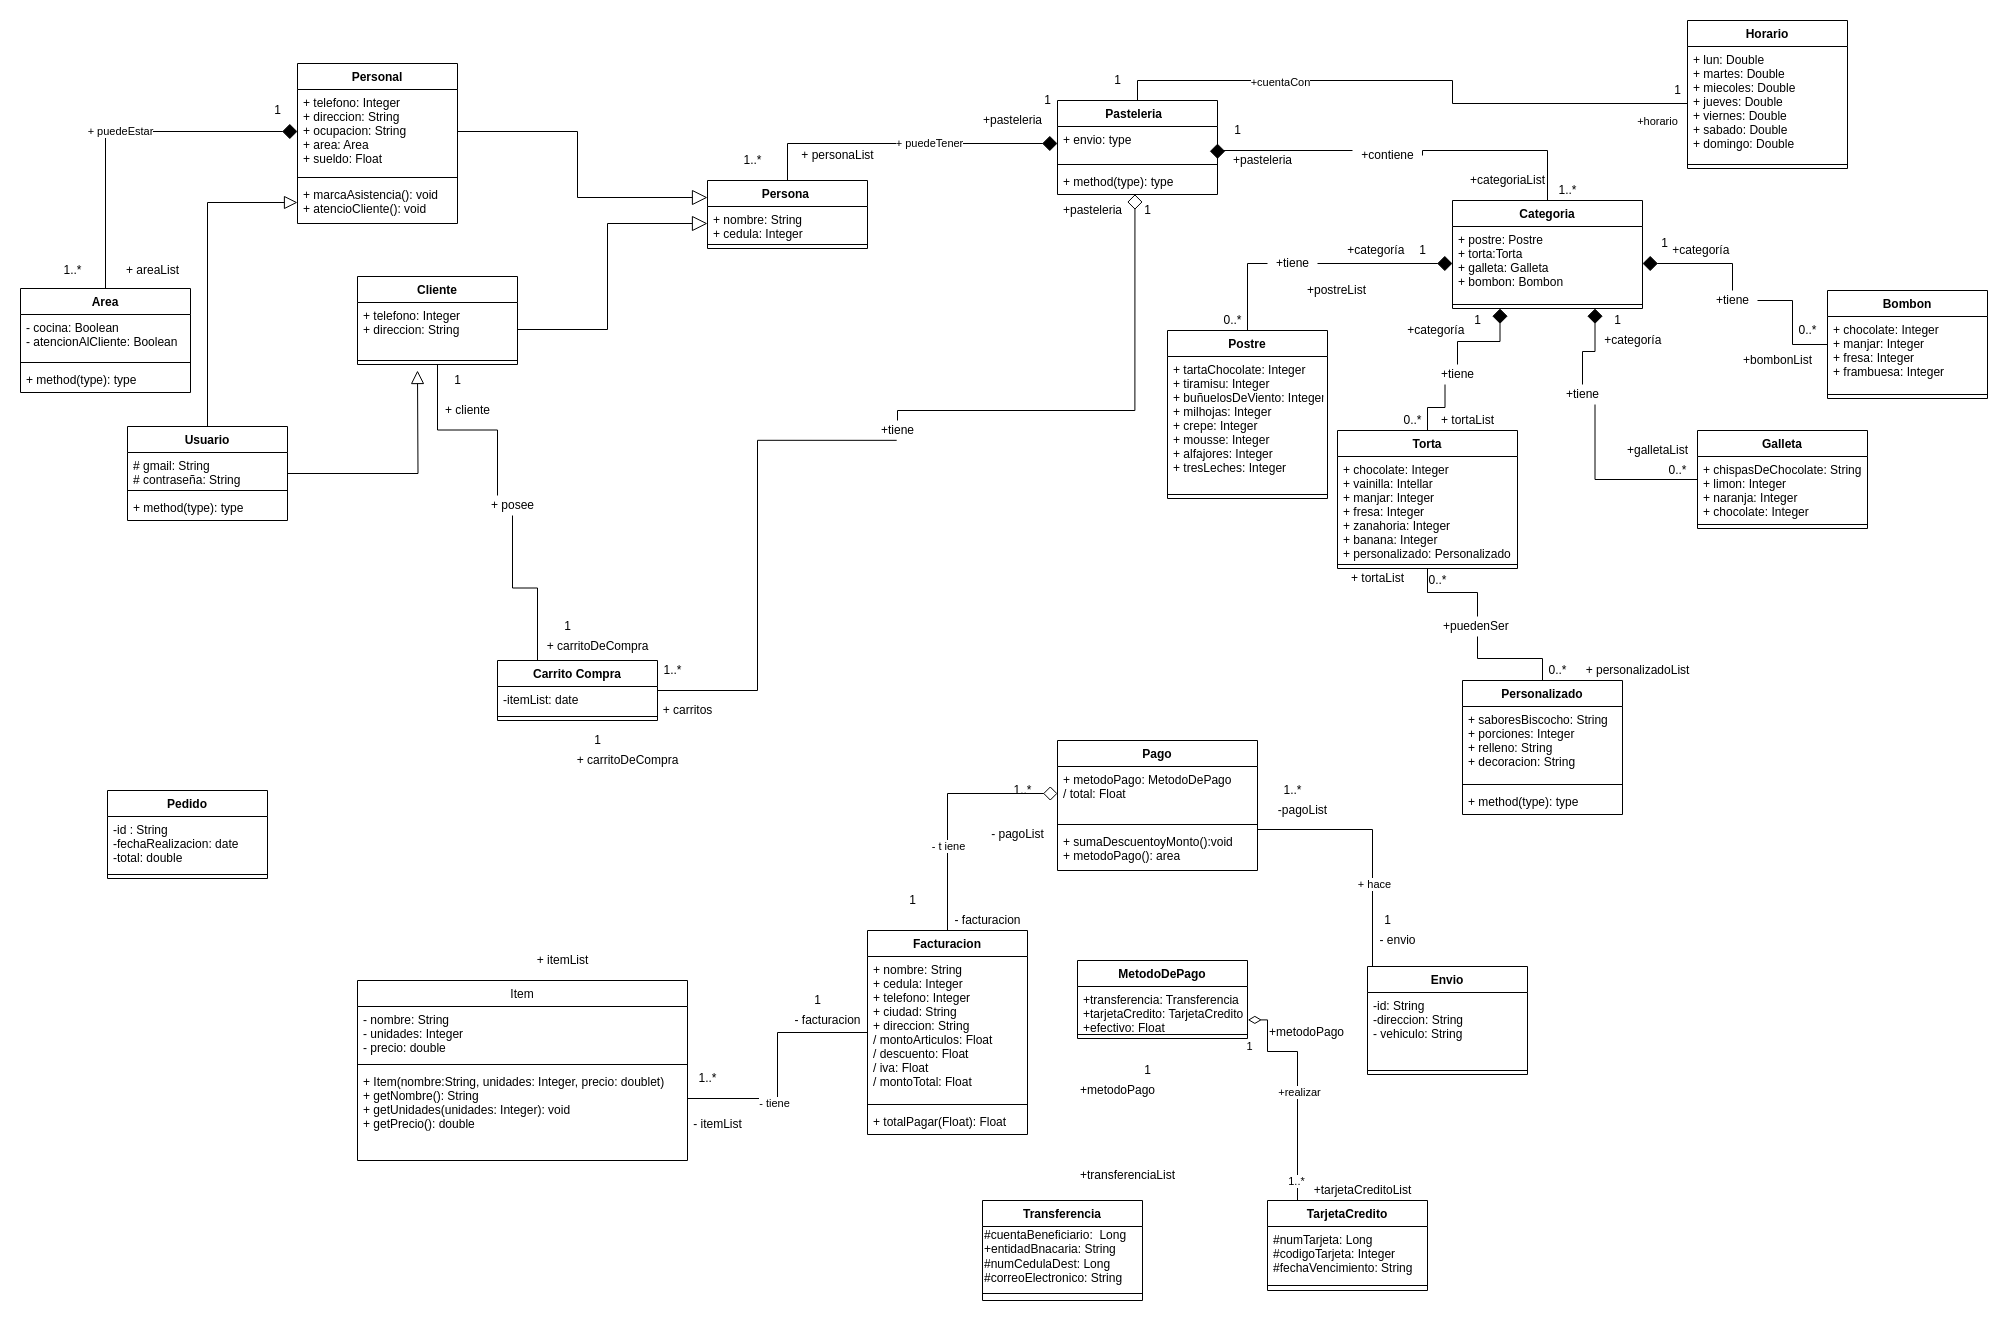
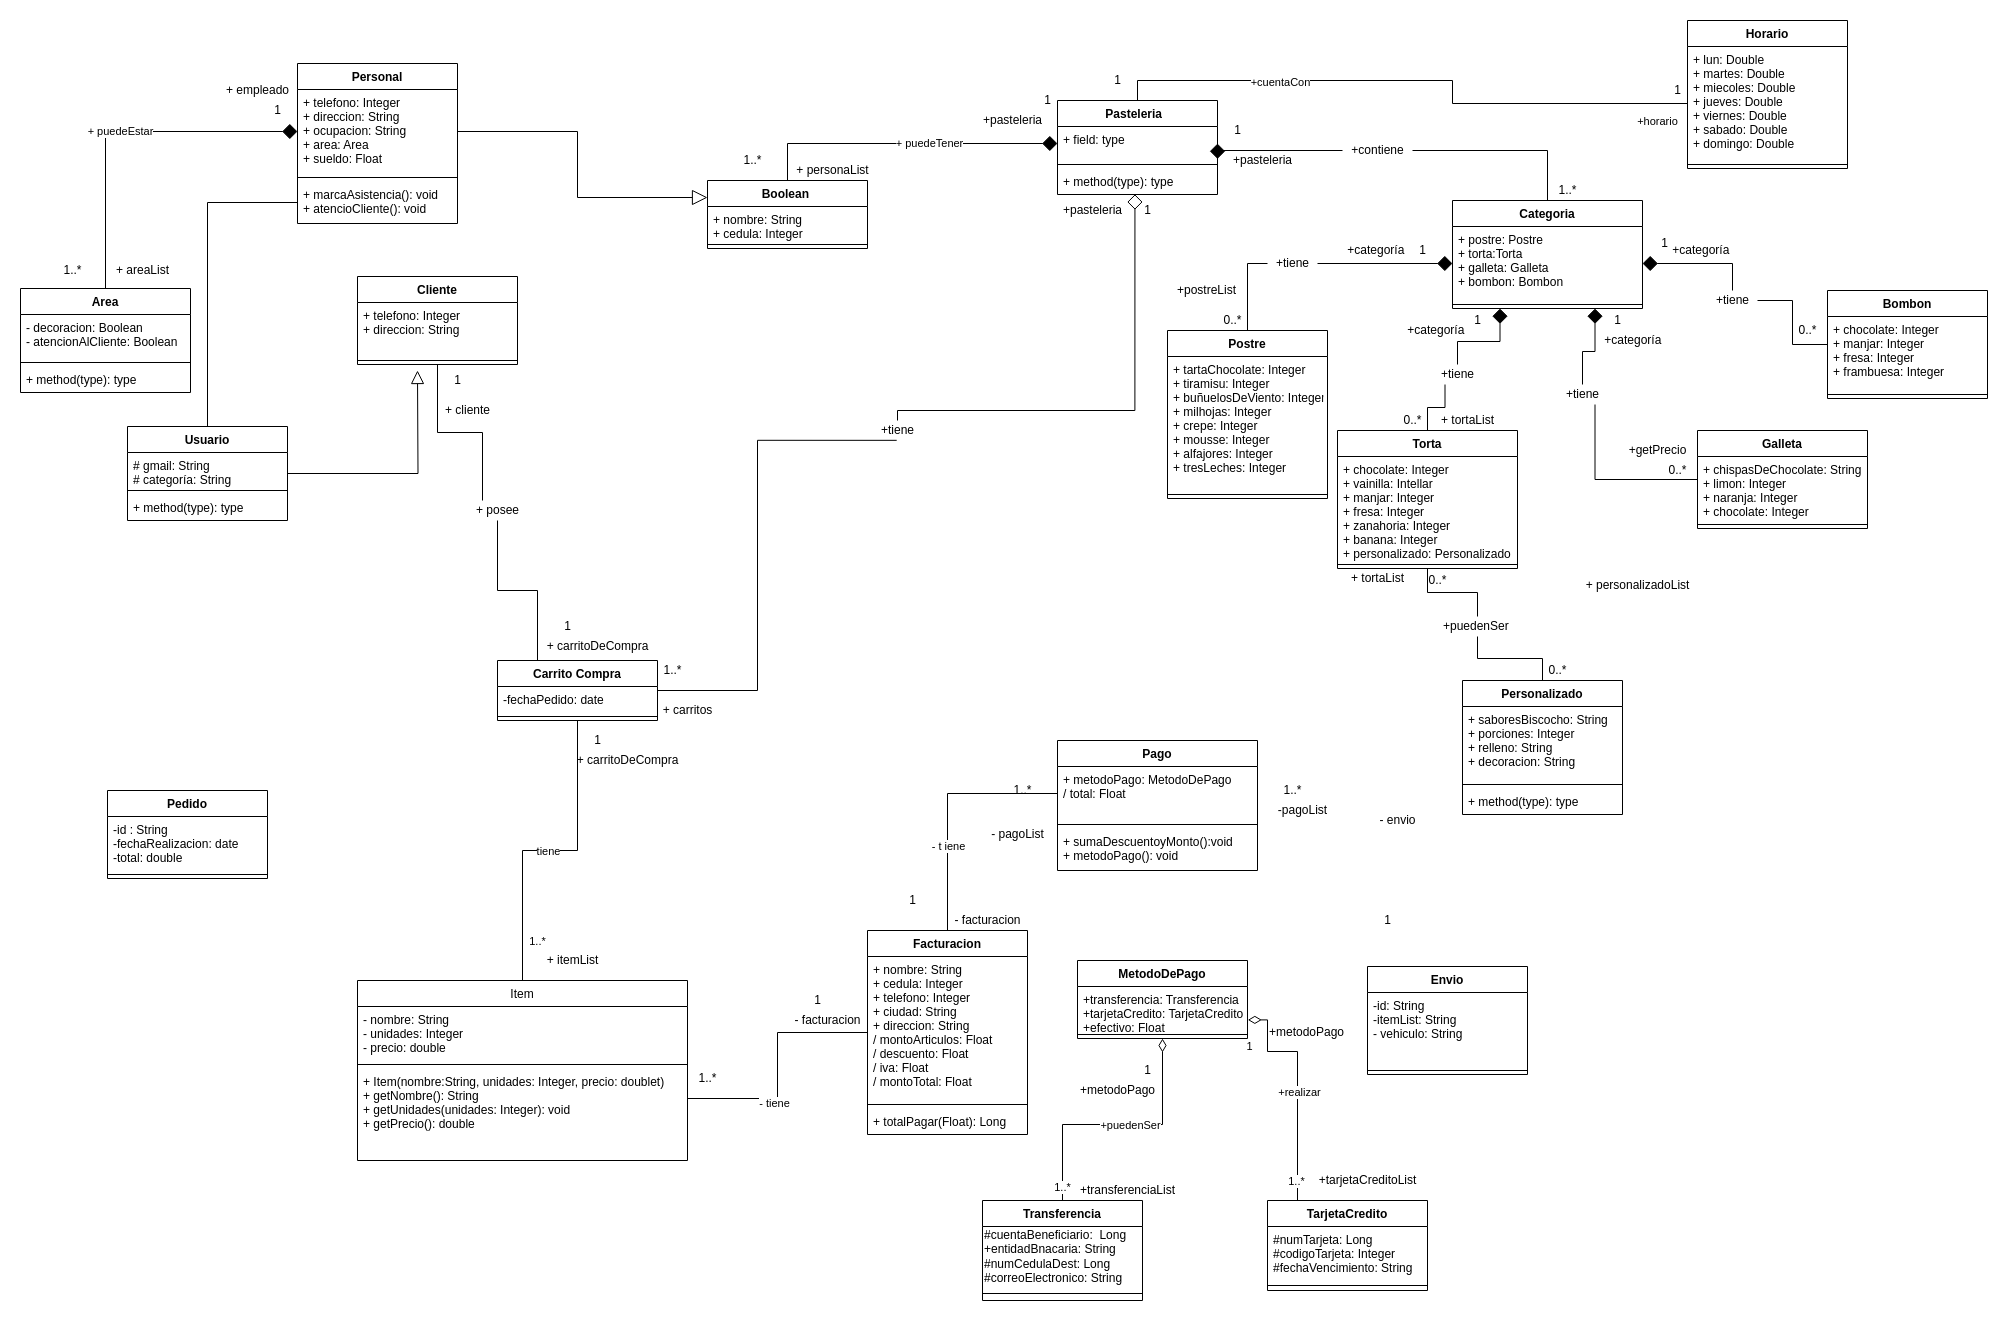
none -> (258, 91)
(1100, 140) -> (1099, 140)
(838, 156) -> (833, 171)
(1388, 156) -> (1378, 151)
(1508, 181) -> none
(787, 194) -> (787, 194)
(283, 203) -> (288, 203)
(153, 271) -> (143, 271)
(608, 279) -> none
(1337, 291) -> (1207, 291)
(75, 328) -> (89, 328)
(1778, 361) -> none
(1658, 451) -> (1658, 451)
(174, 466) -> (174, 466)
(513, 506) -> (498, 511)
(1638, 671) -> (1638, 586)
(547, 700) -> (559, 700)
(1043, 794) -> (1048, 794)
(1152, 842) -> (1152, 842)
(1373, 843) -> none
none -> (550, 851)
(1398, 941) -> (1398, 821)
(563, 961) -> (573, 961)
(1404, 1006) -> (1404, 1006)
(951, 1122) -> (949, 1122)
(718, 1125) -> none
none -> (1111, 1125)
(1128, 1176) -> (1128, 1191)
(1363, 1191) -> (1368, 1181)
